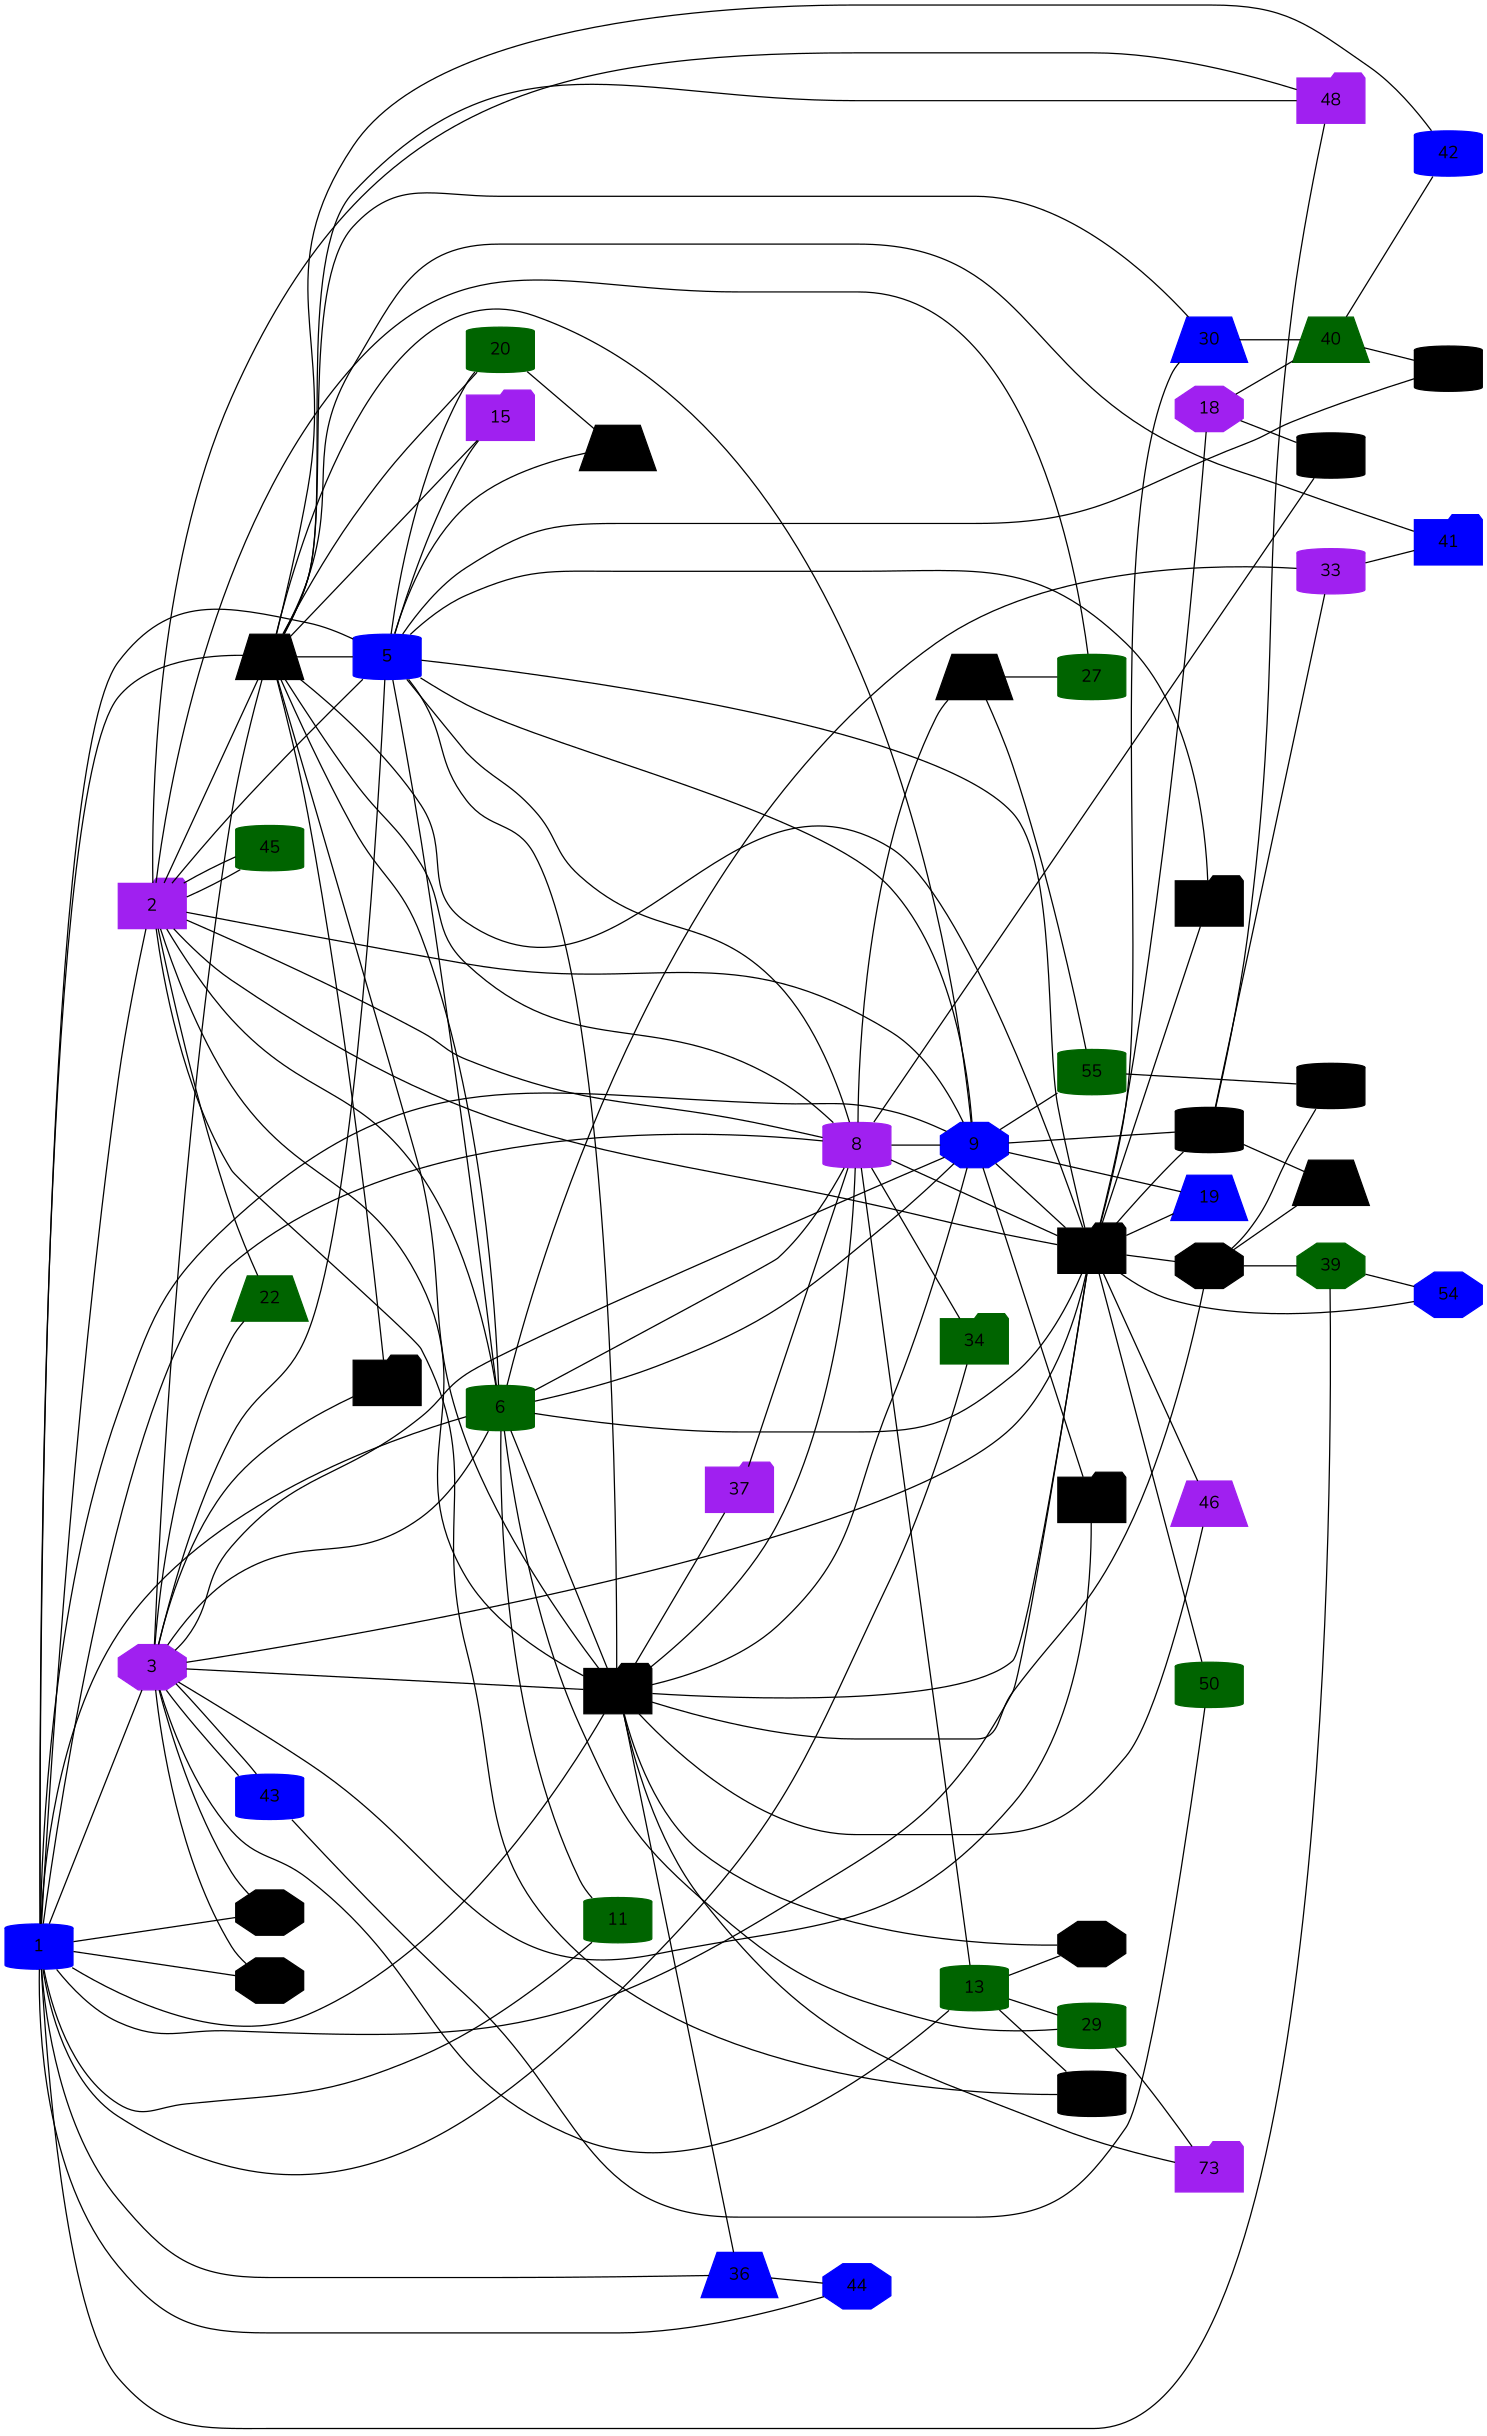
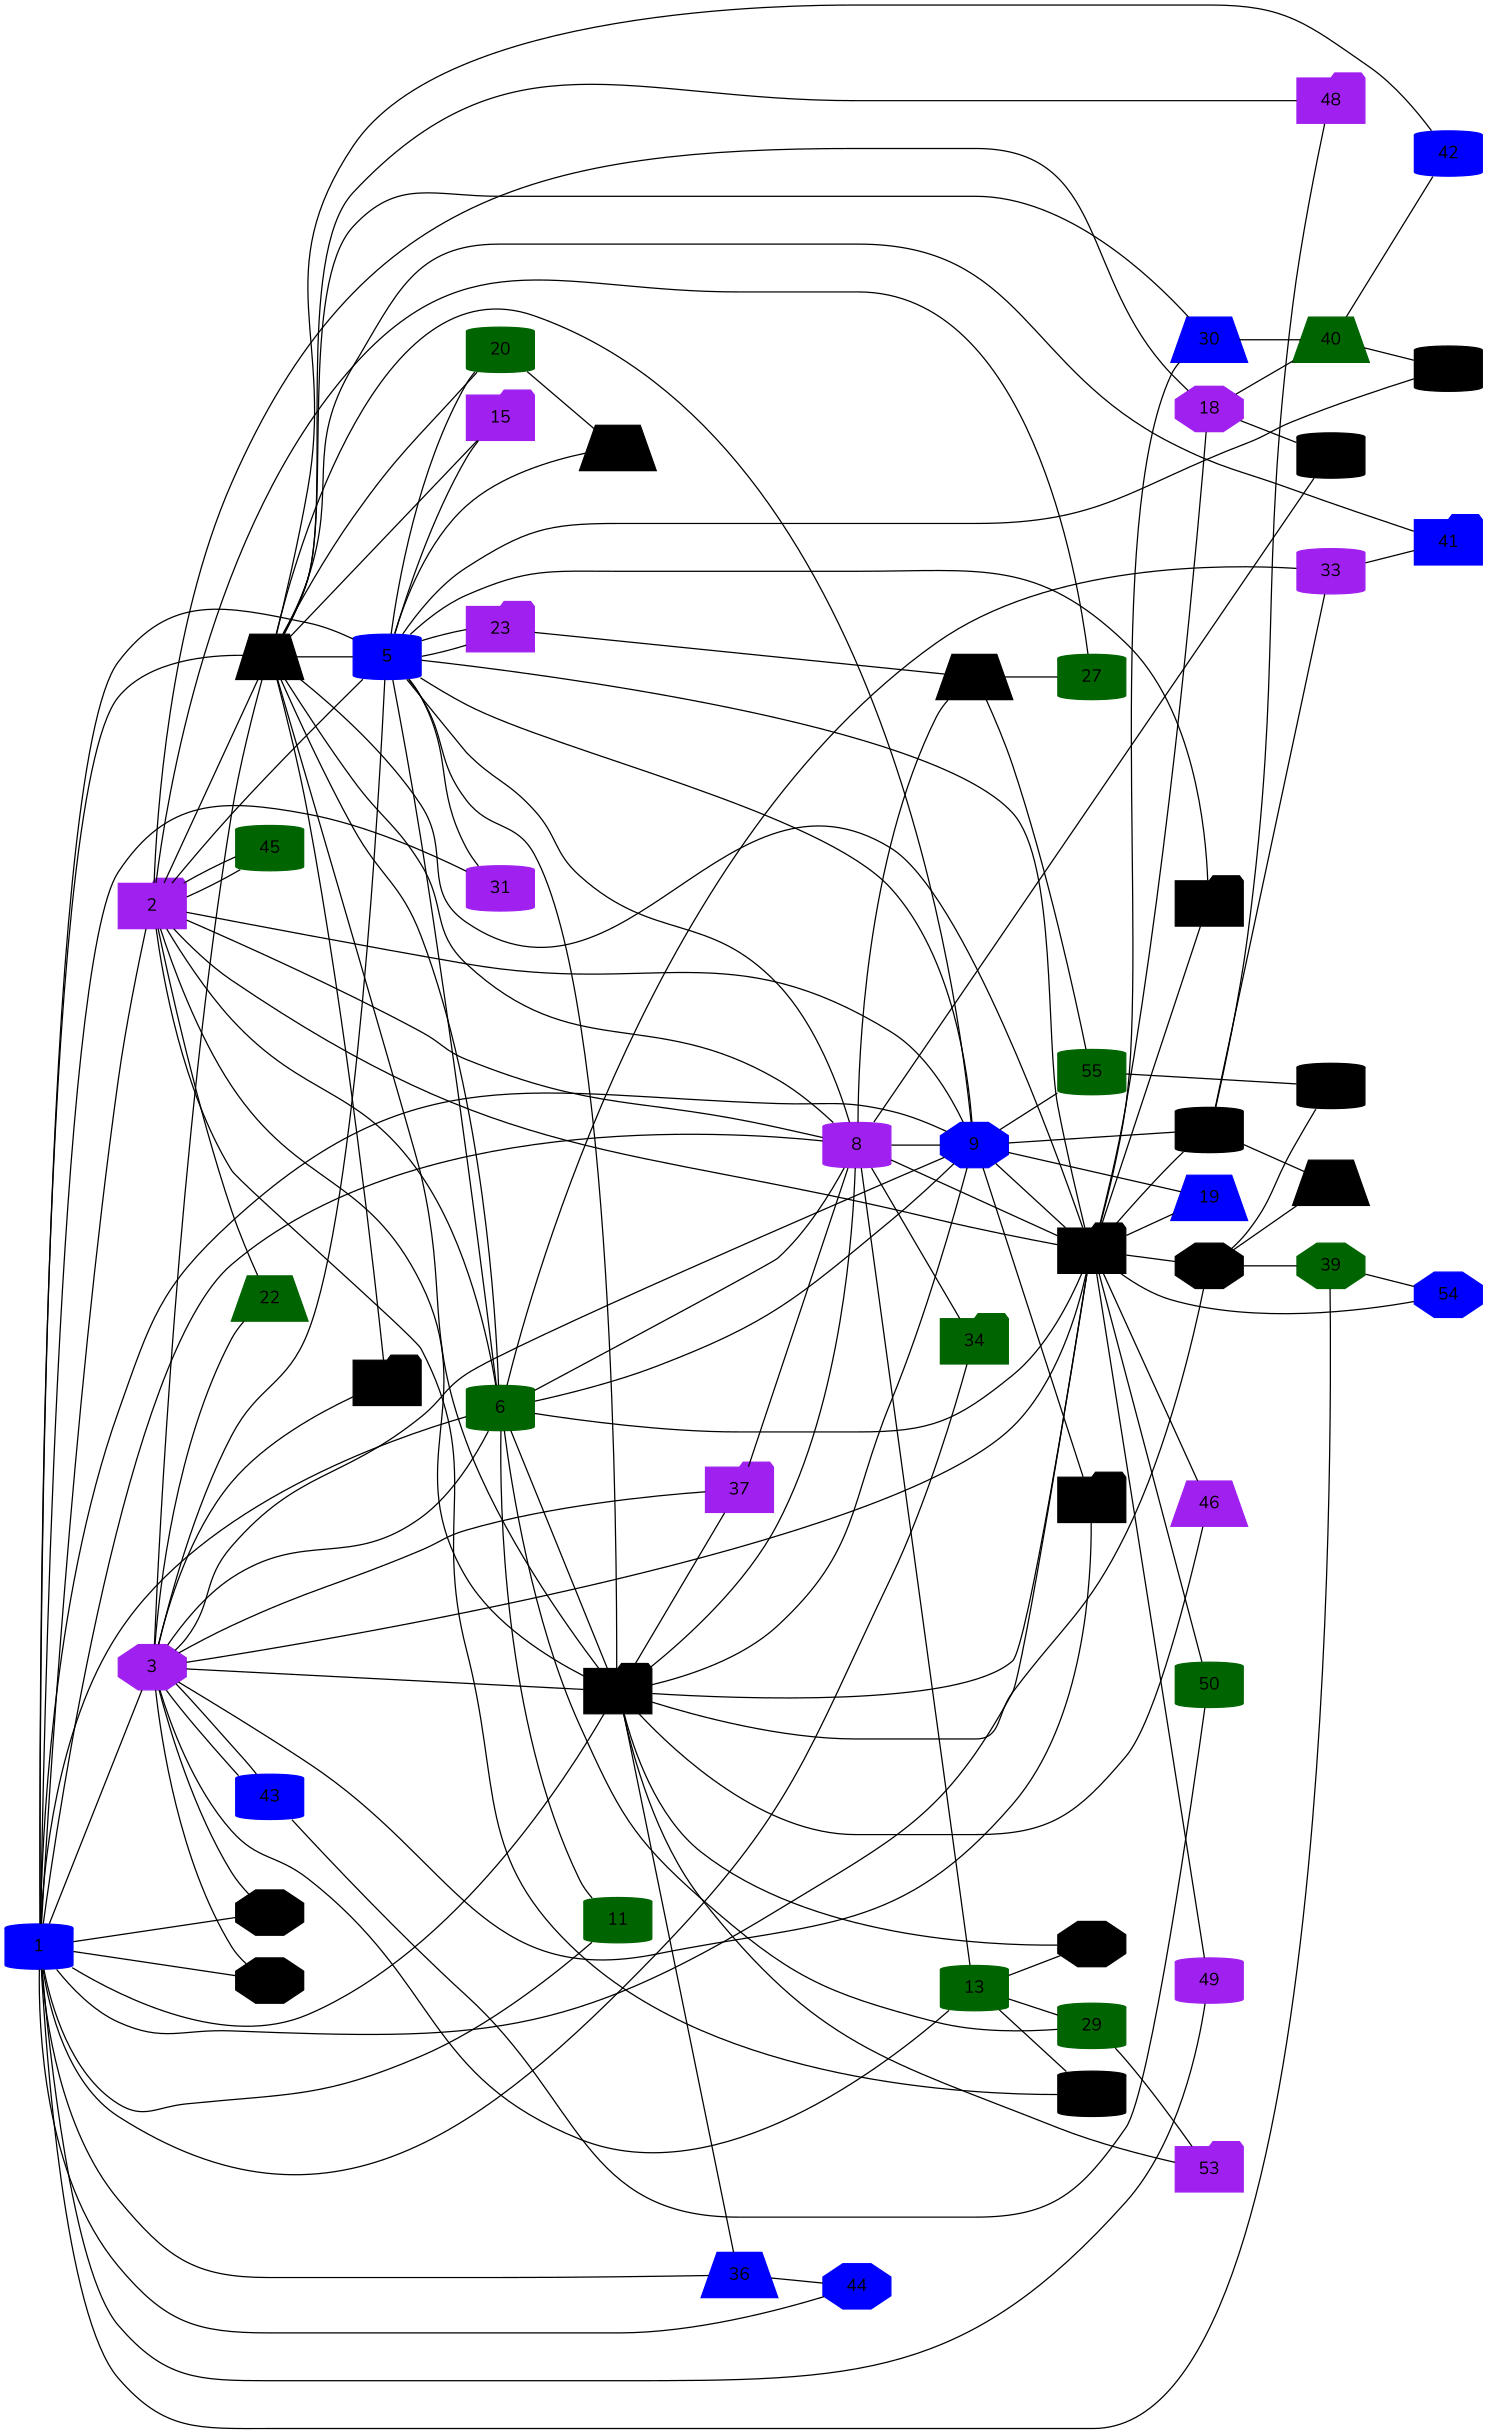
(457, 126) -> (467, 211)
none -> (500, 629)
none -> (500, 888)
none -> (434, 1544)
none -> (1209, 1981)
(1209, 2169) -> (1209, 2169)
